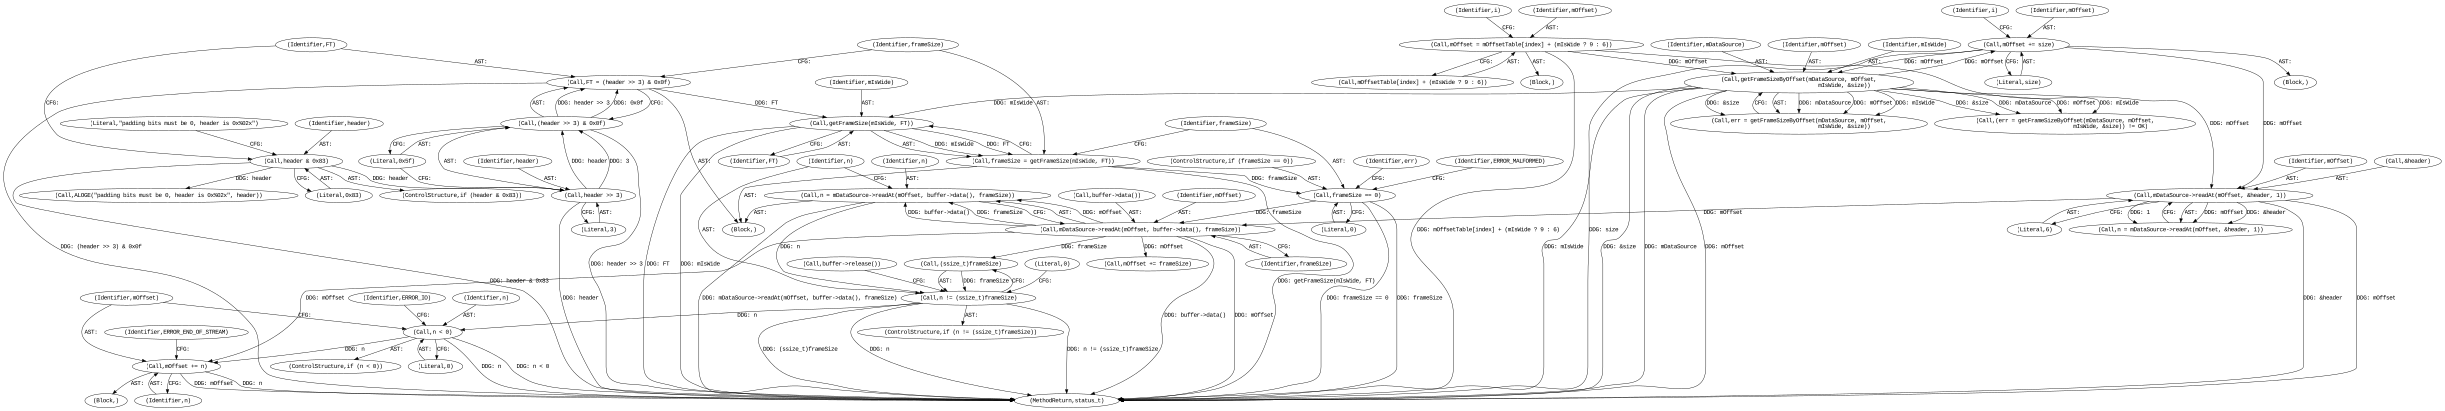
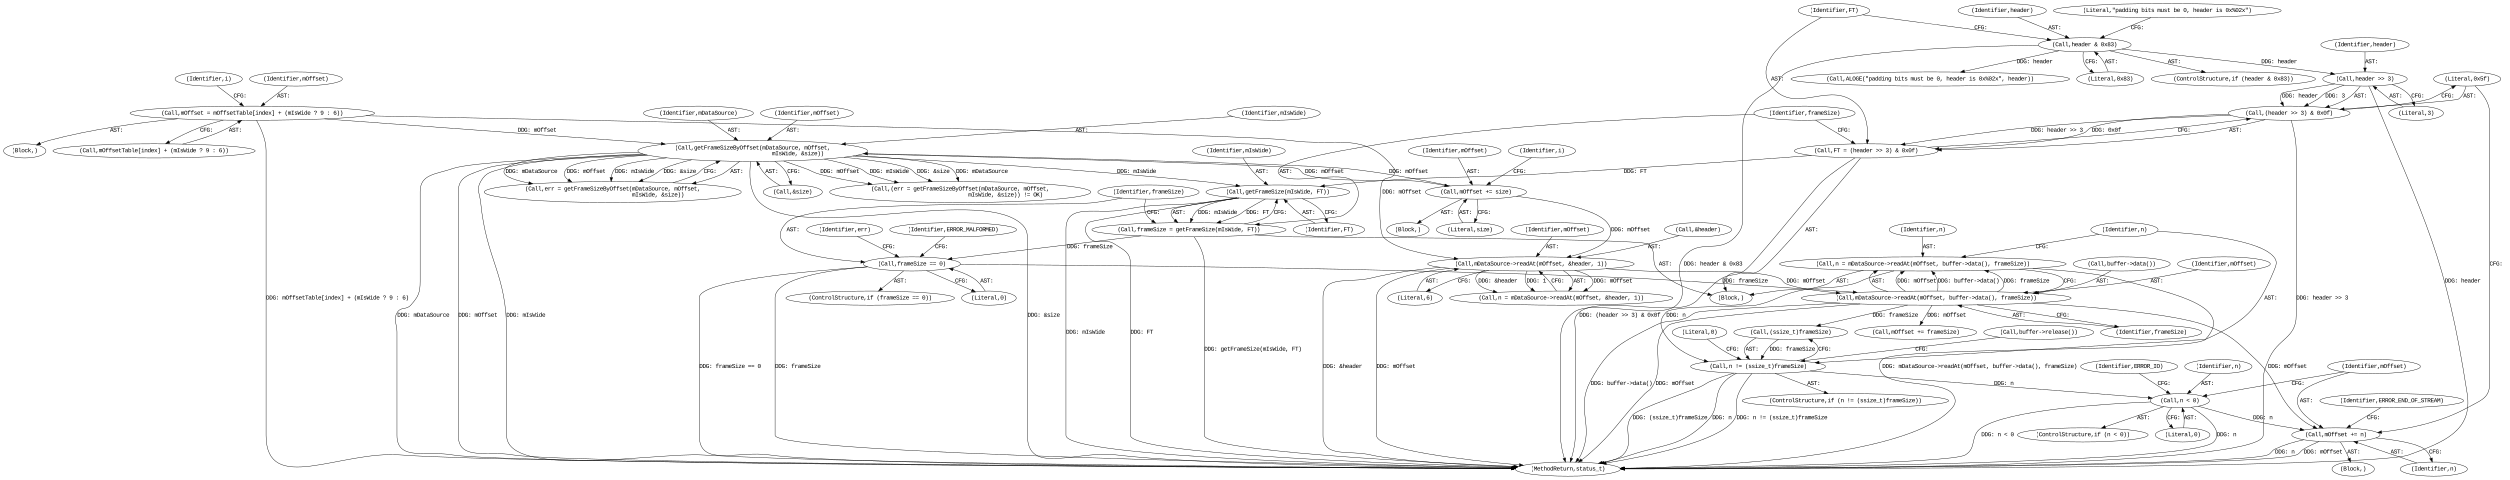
(1299, 175) -> (893, 280)
(441, 186) -> (2490, 295)
none -> (793, 192)
(1588, 277) -> none
